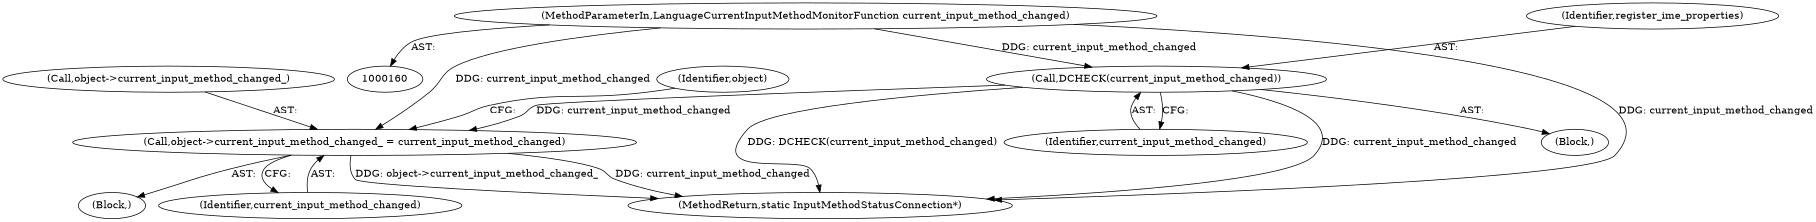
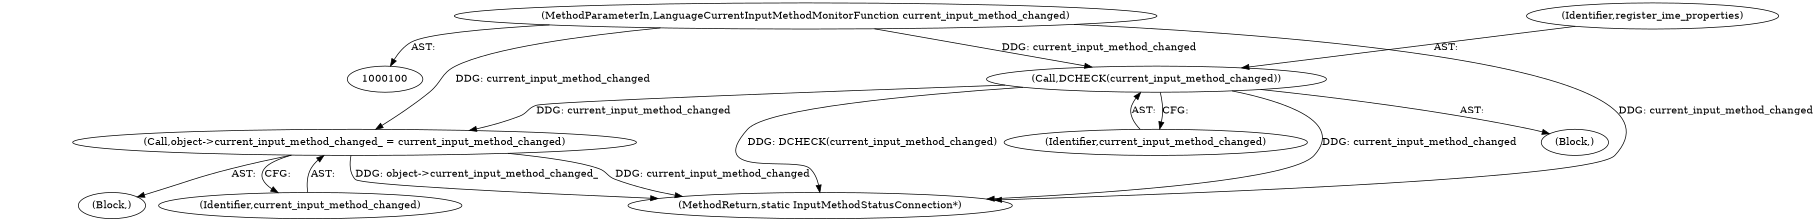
(169, 79) -> none
(385, 79) -> (385, 79)
(723, 79) -> none
